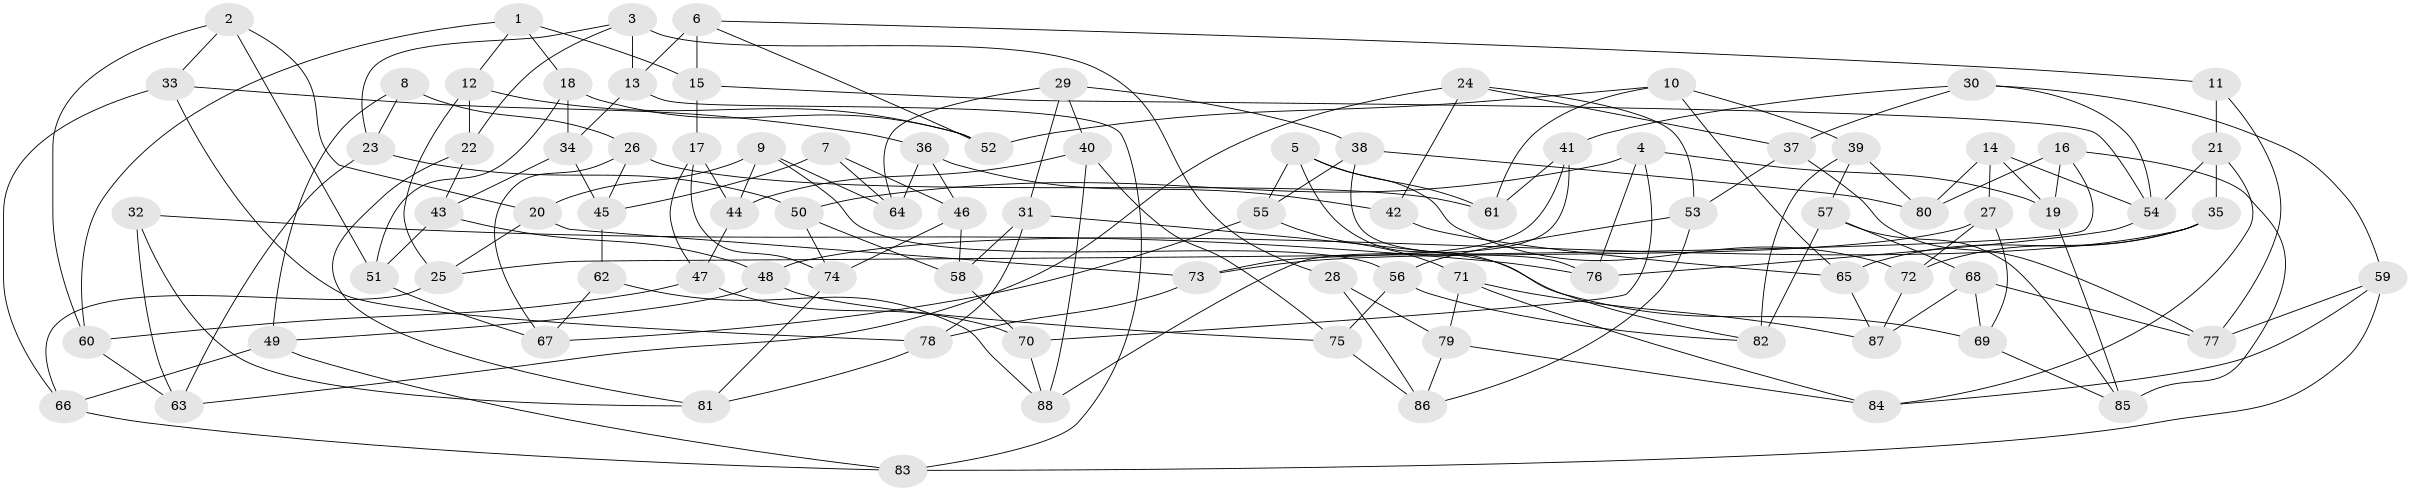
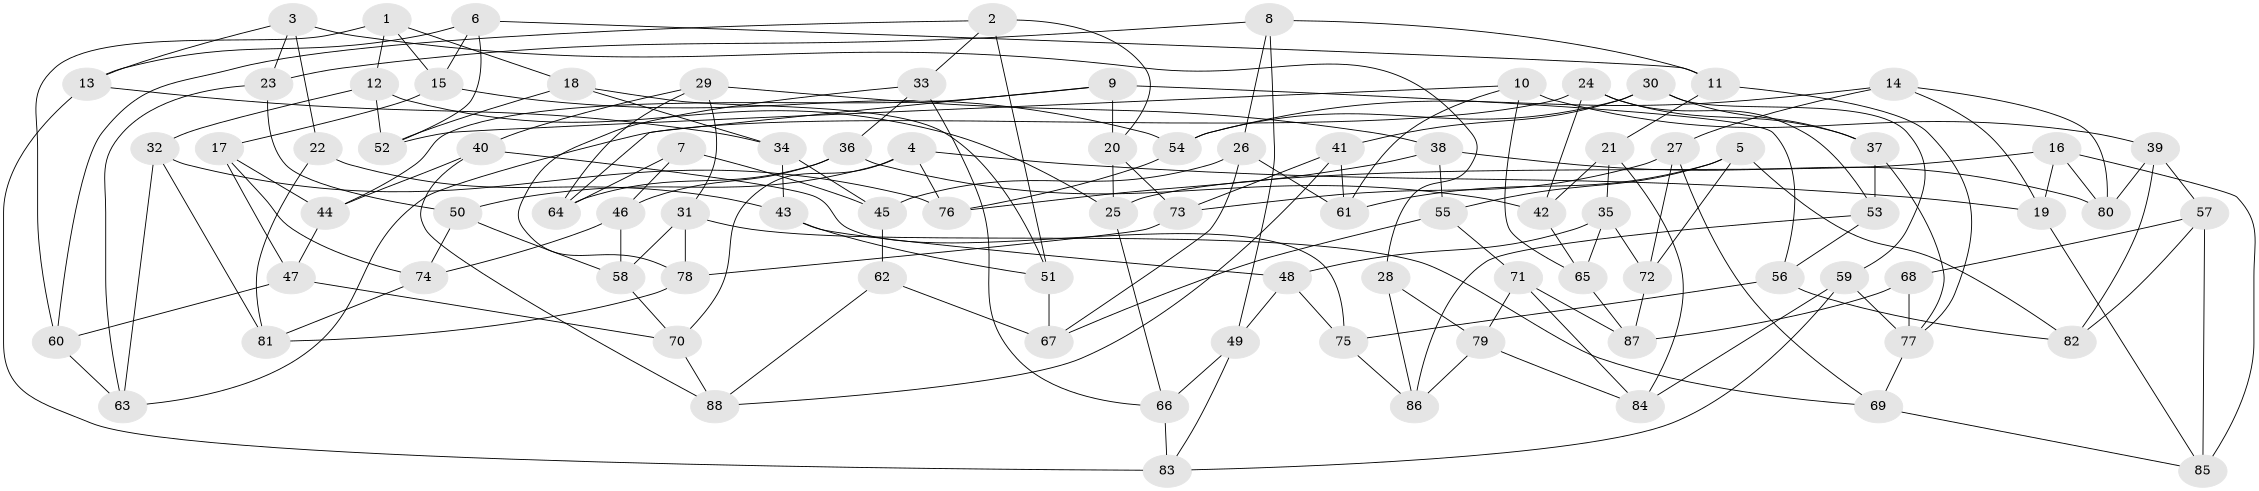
none -> (1497, 33)
(469, 117) -> (262, 112)
(2184, 181) -> (1576, 181)
(1978, 310) -> (1894, 374)
